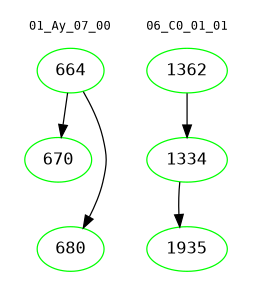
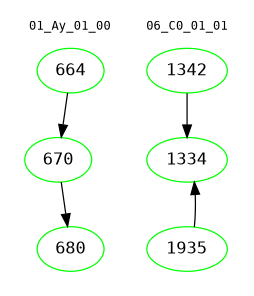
(71, 27) -> (71, 27)
(187, 71) -> (187, 71)
(106, 153) -> (64, 198)
(179, 198) -> (195, 211)
